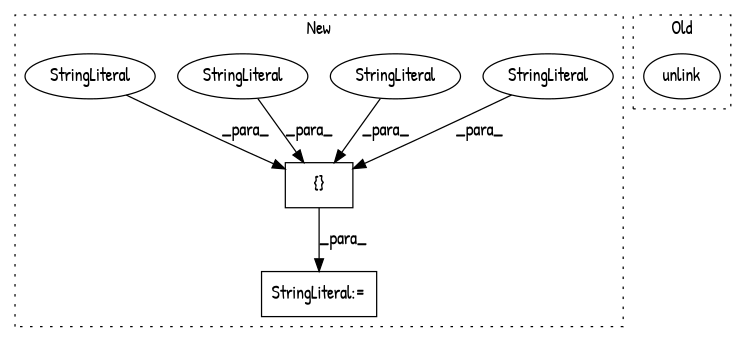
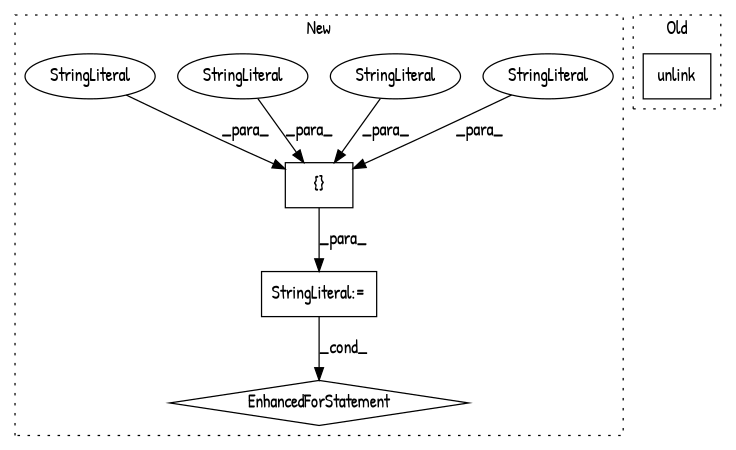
(682, 76) -> (677, 76)
none -> (319, 403)
